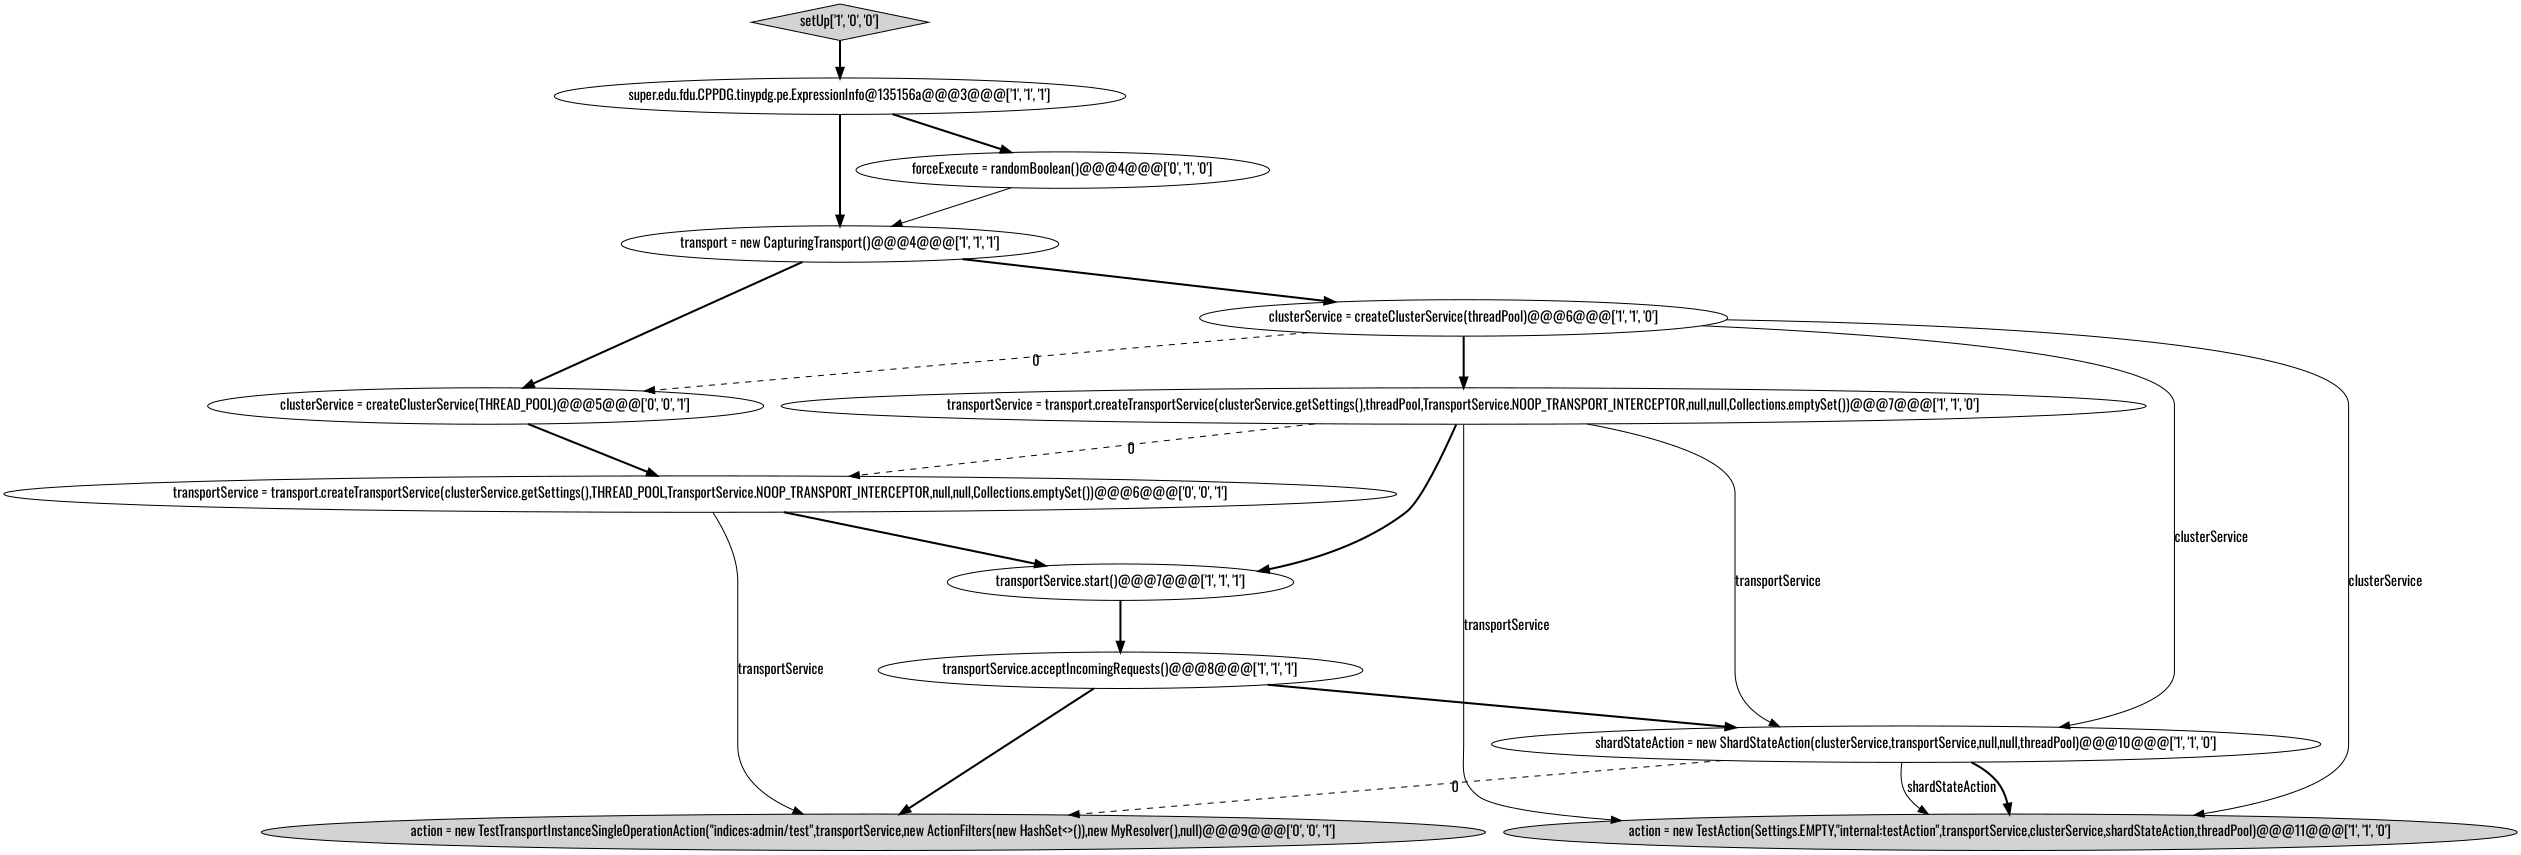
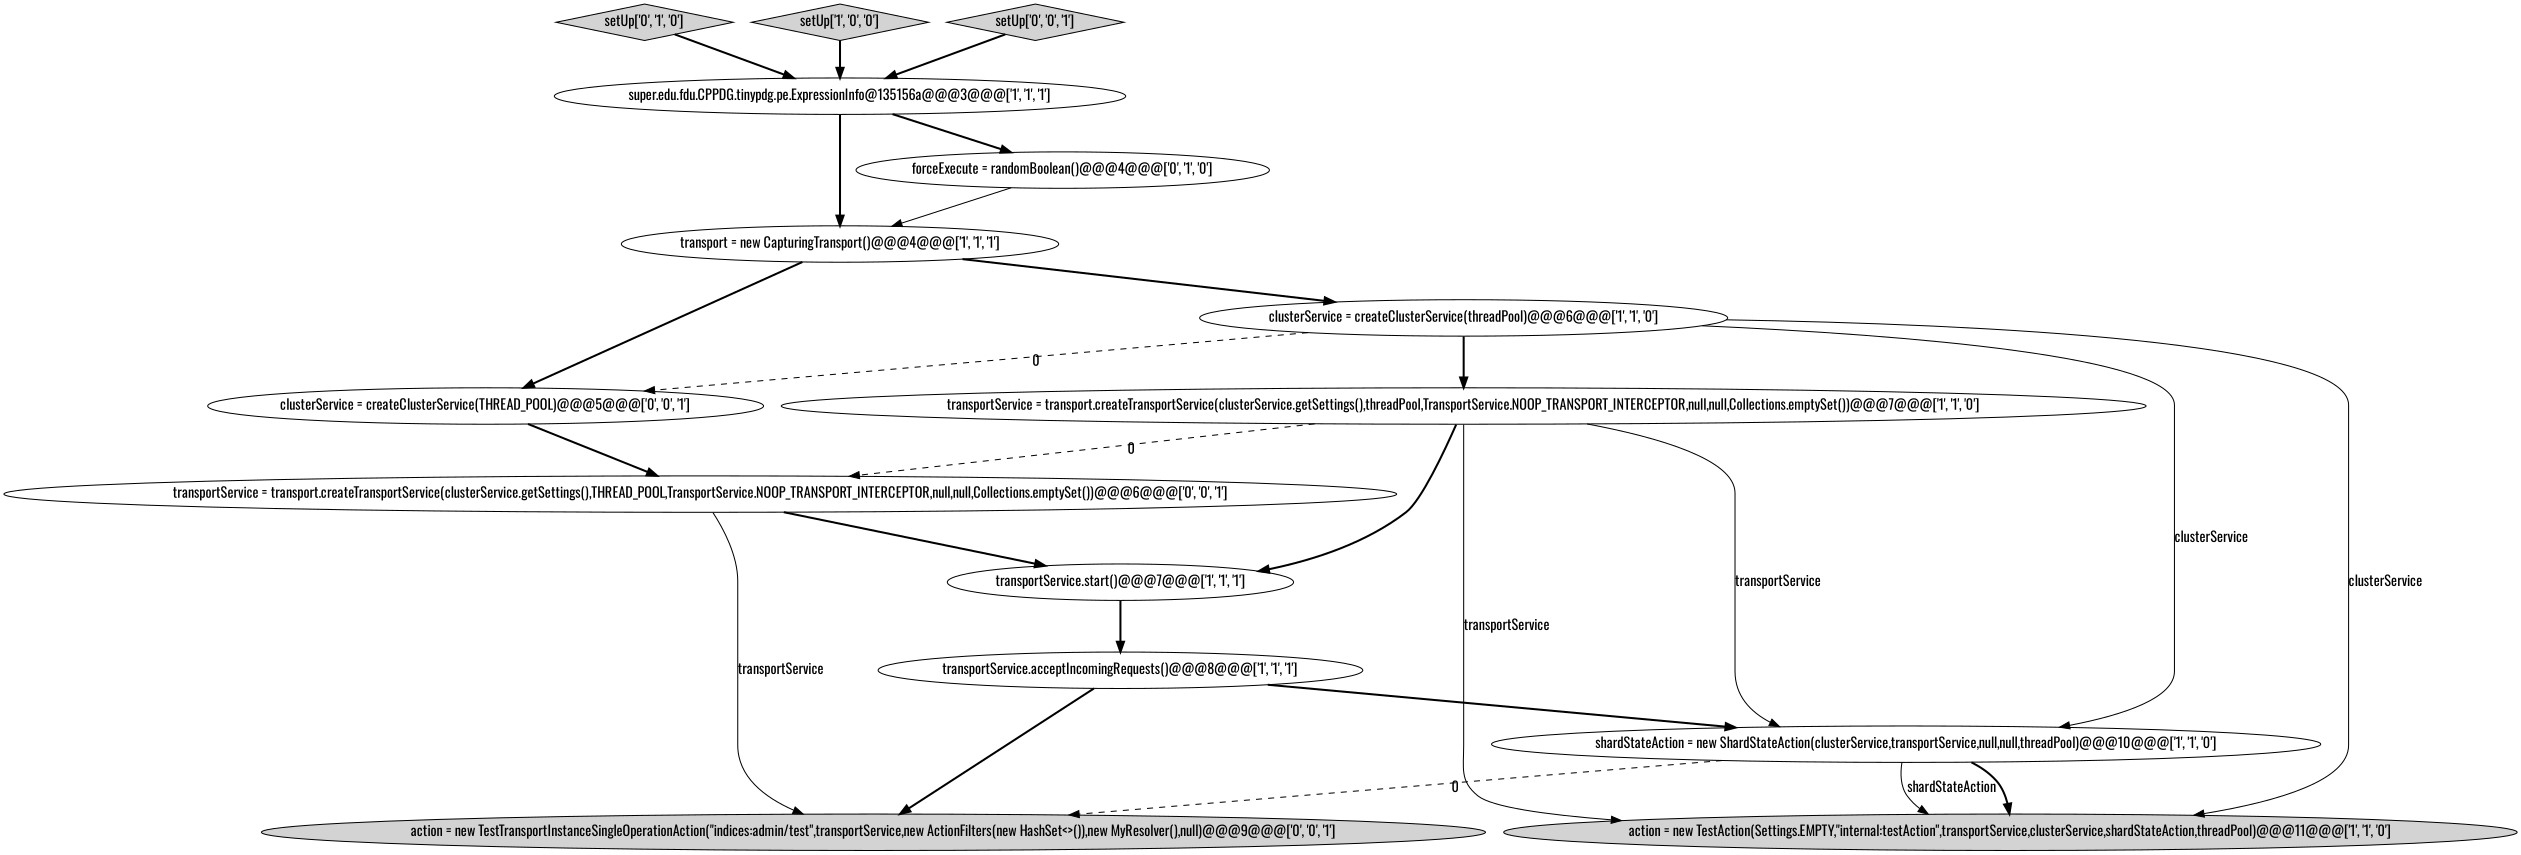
none -> (645, 22)
none -> (1035, 22)
